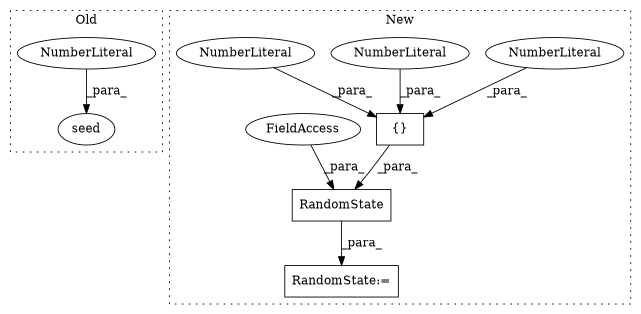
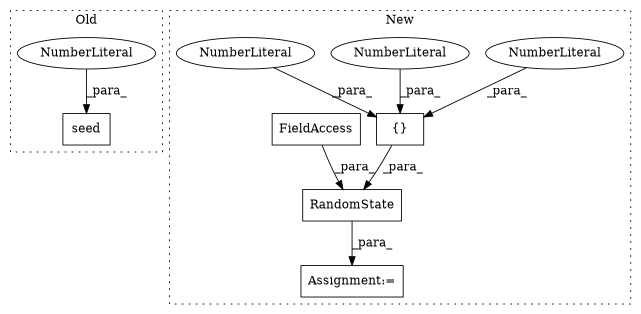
(86, 129) -> (86, 129)
(303, 129) -> (316, 129)
(342, 281) -> (352, 281)
